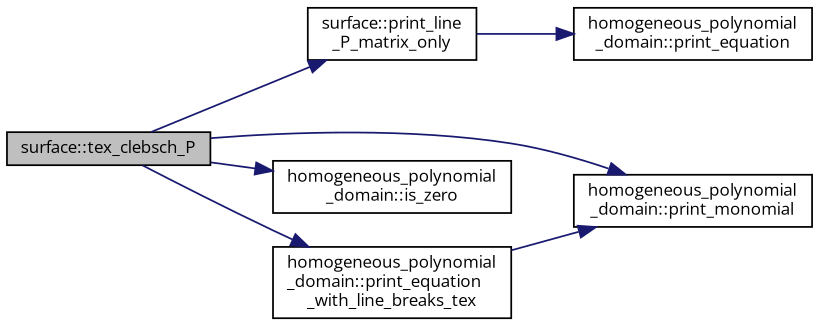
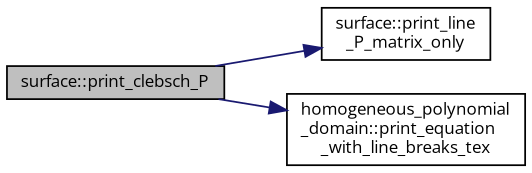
(693, 34) -> none
(109, 149) -> (116, 83)
(392, 187) -> none
(693, 201) -> none
